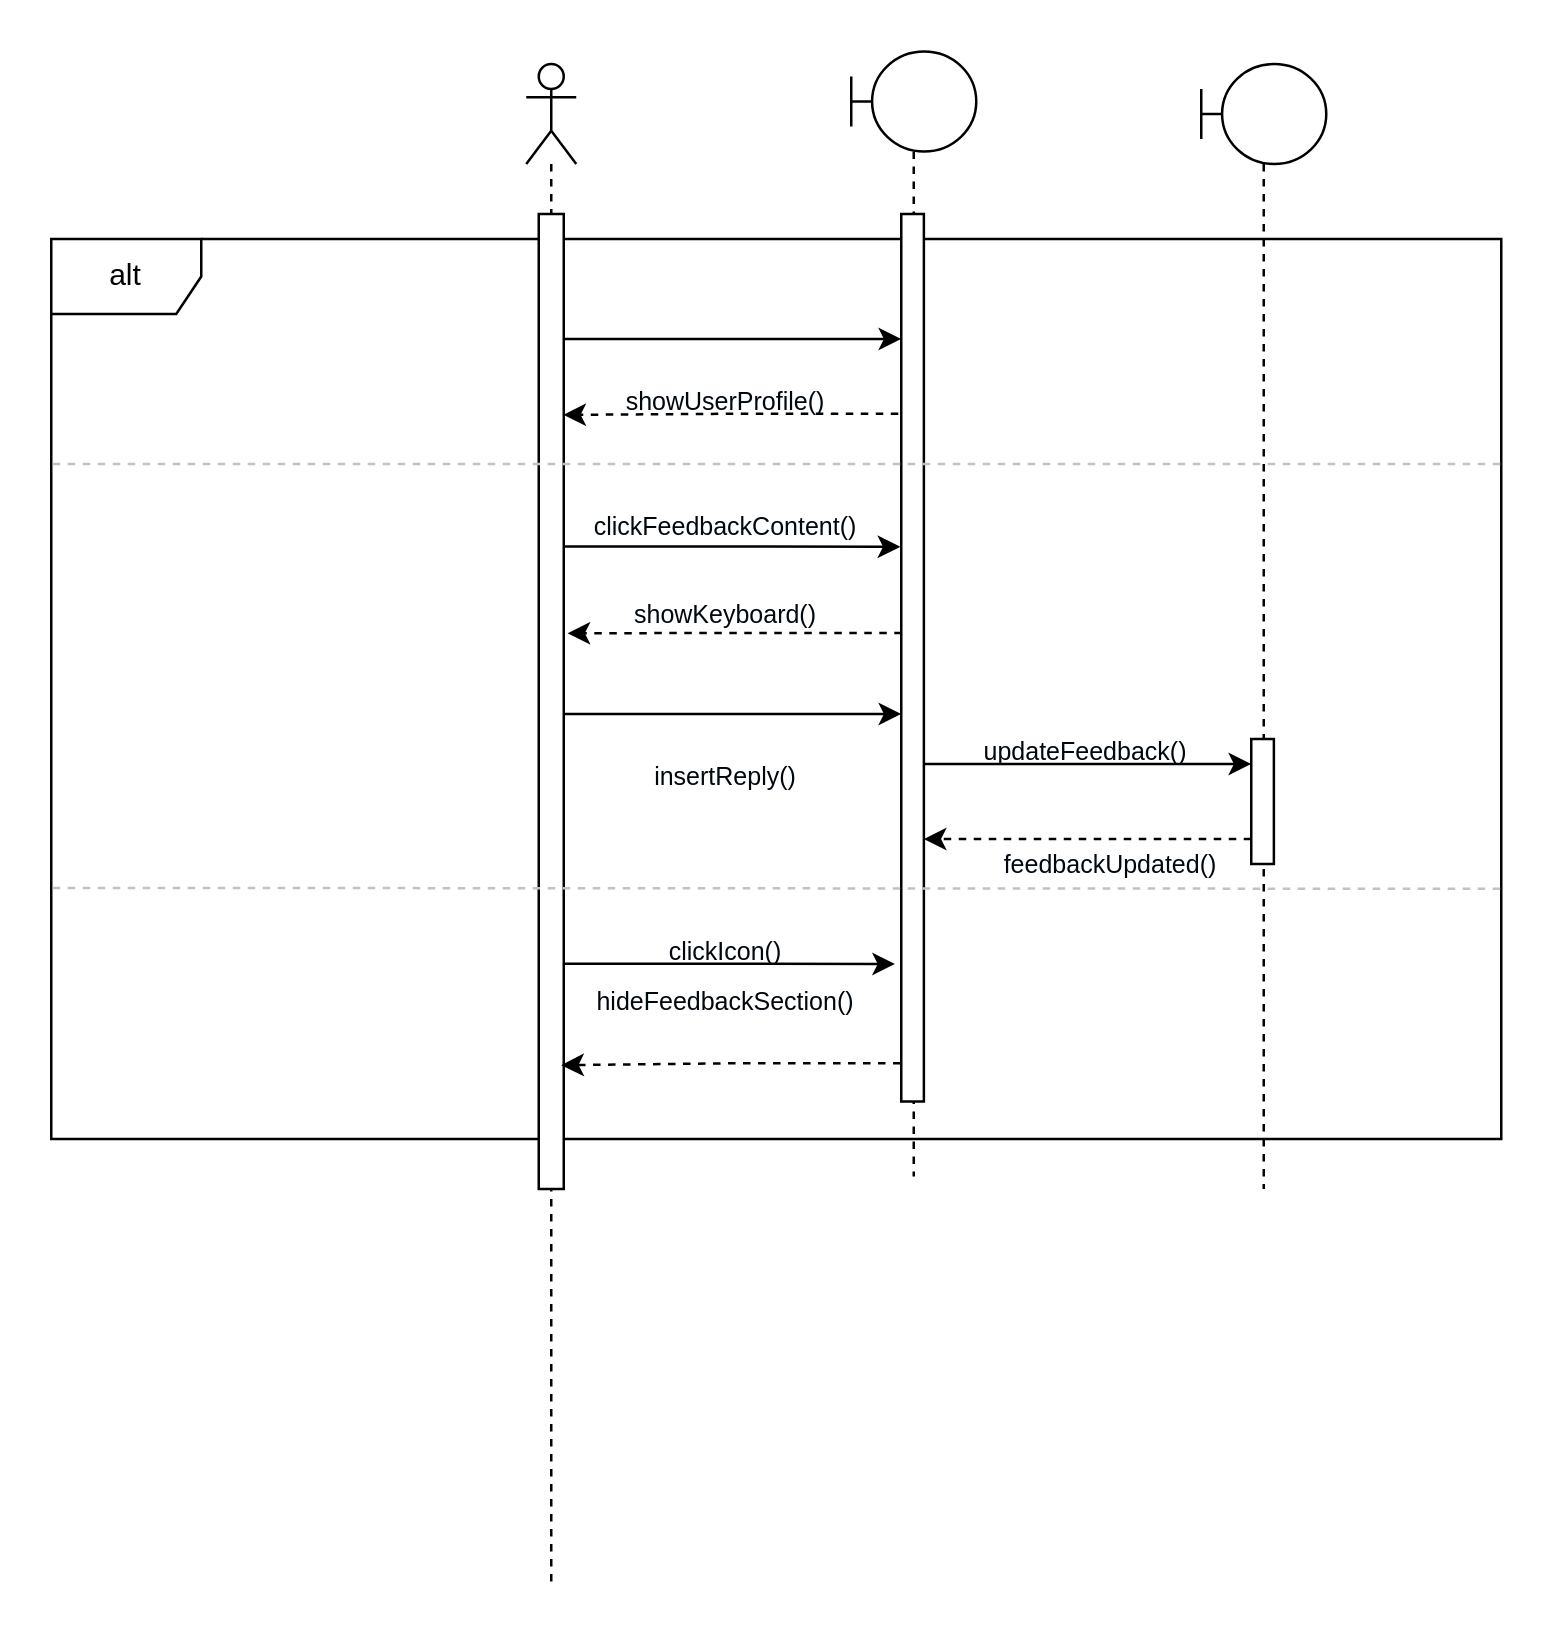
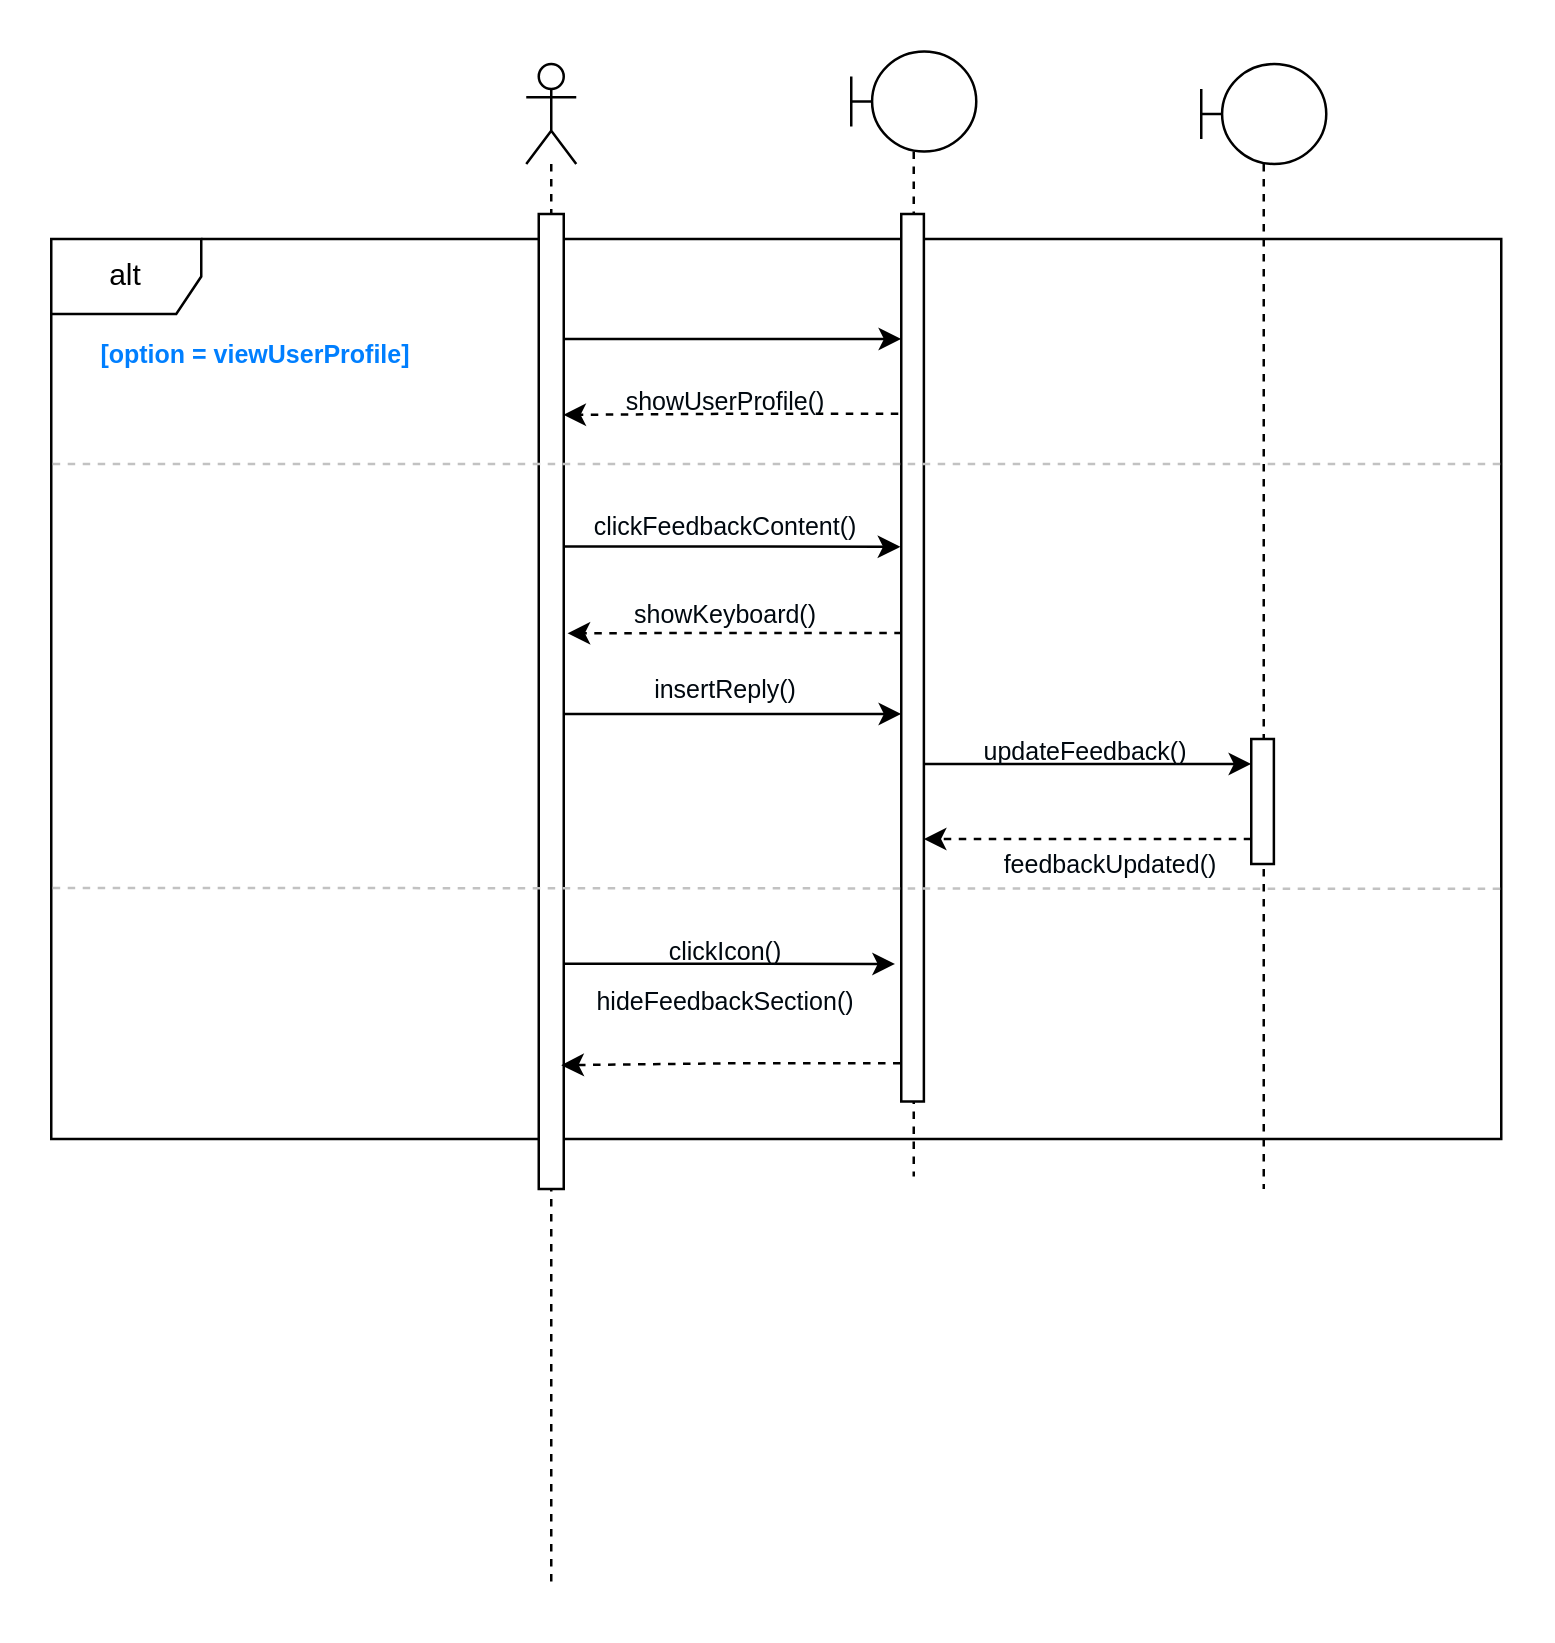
none -> (256, 354)
(726, 776) -> (726, 689)
